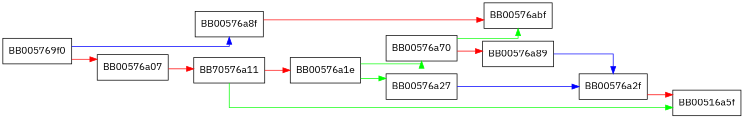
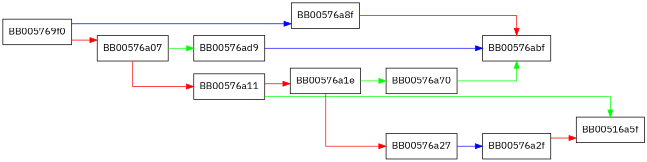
none -> (229, 48)
(518, 54) -> none
(229, 70) -> (229, 87)
(370, 78) -> (326, 146)
